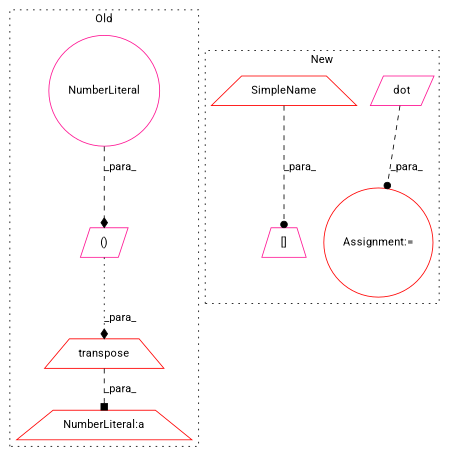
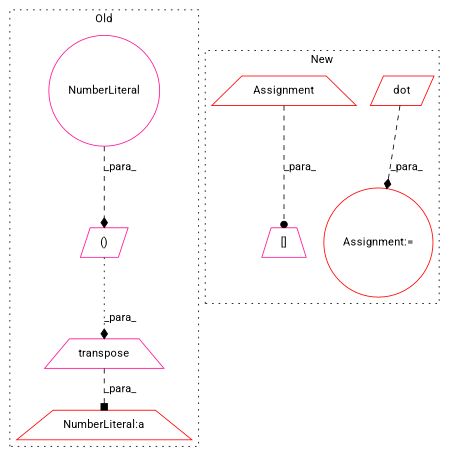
(284, 91) -> (284, 91)
(402, 91) -> (402, 91)
(394, 144) -> (394, 144)
(104, 354) -> (104, 354)
